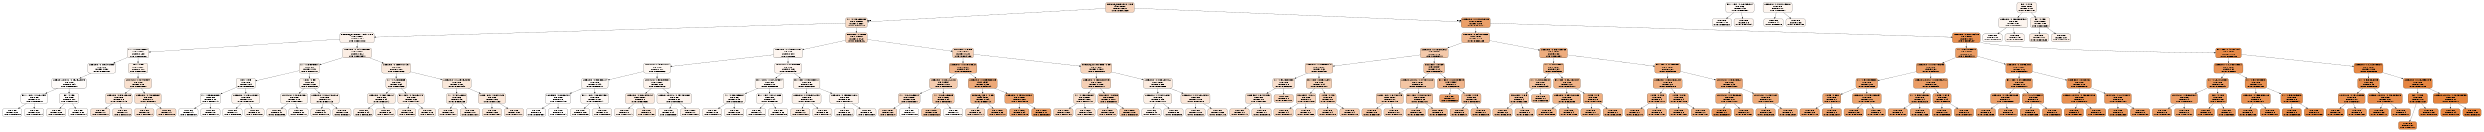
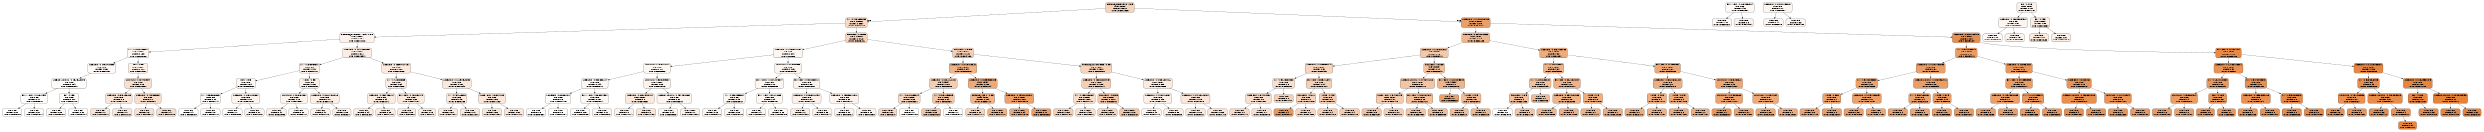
(2414, 112) -> (2404, 118)
(1284, 113) -> (1284, 113)
(1503, 113) -> (1503, 113)
